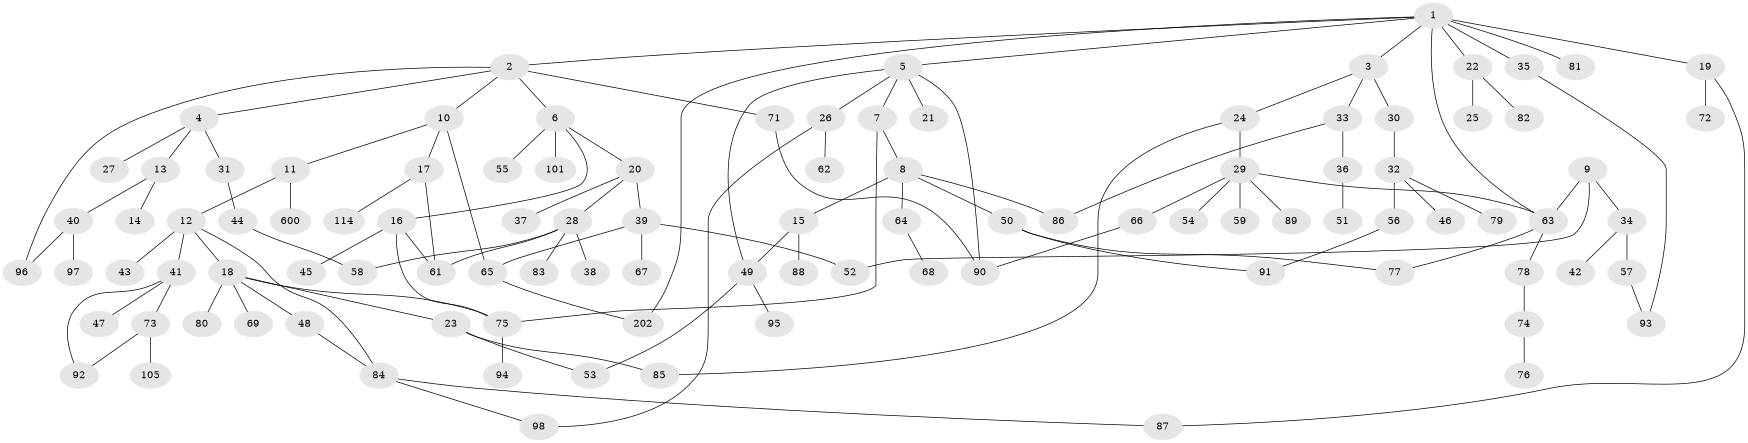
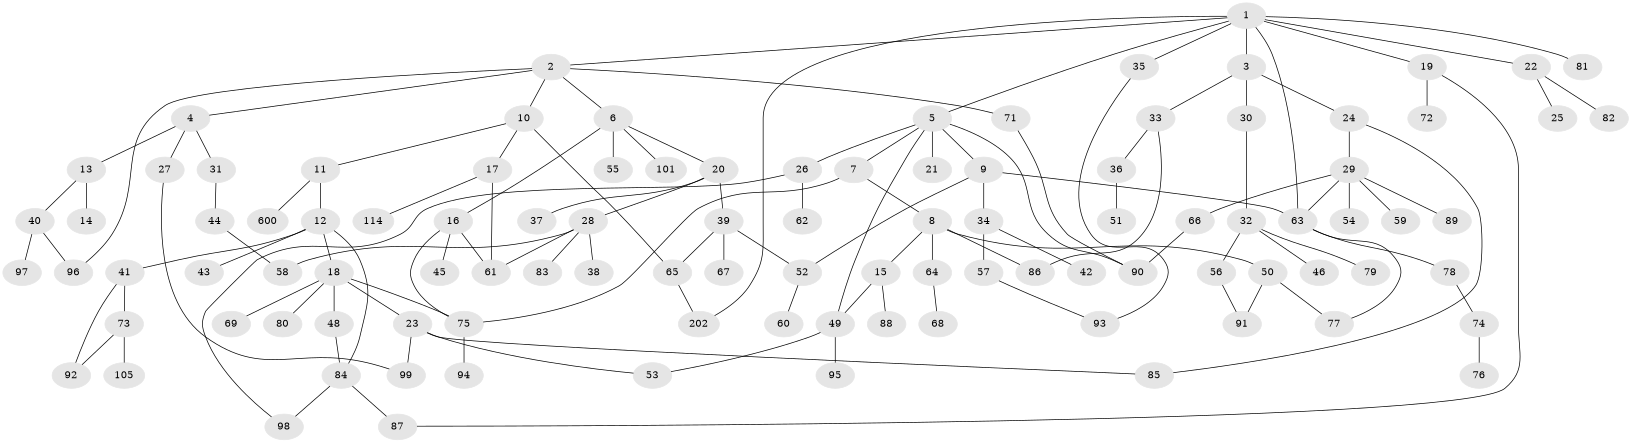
none -> (958, 144)
(99, 324) -> none
none -> (784, 324)
none -> (406, 376)
